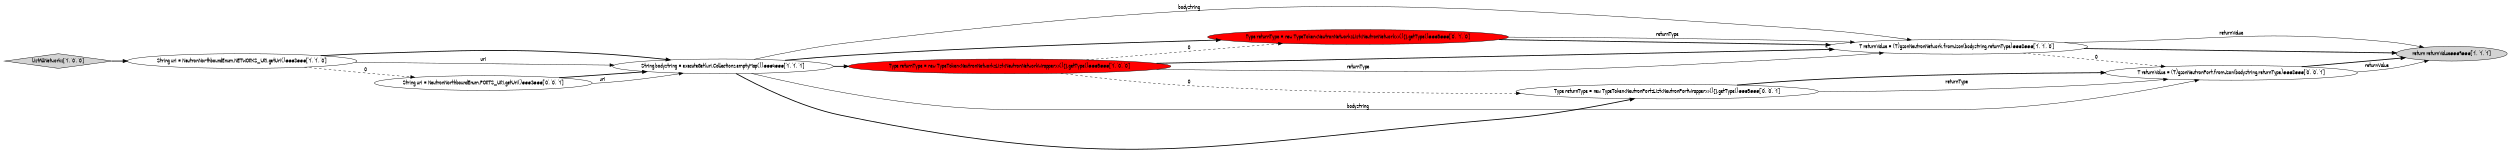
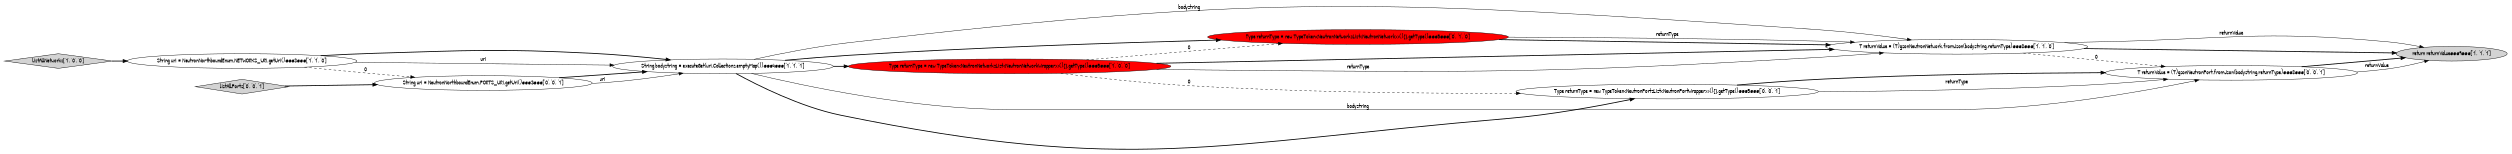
none -> (242, 87)
